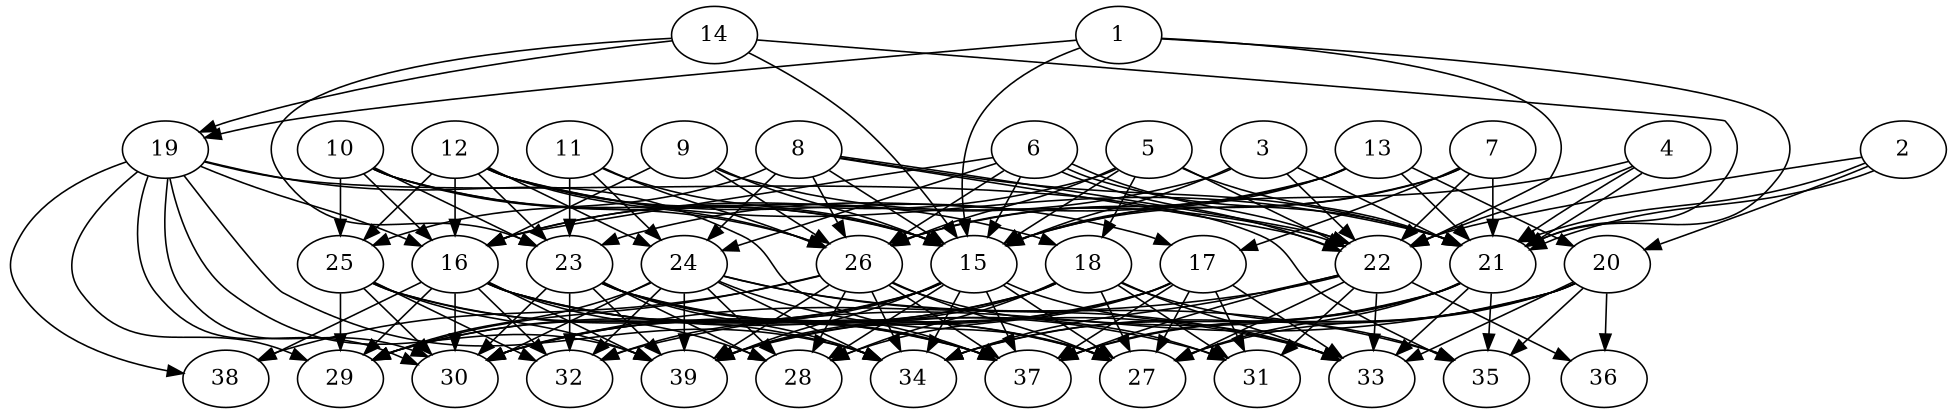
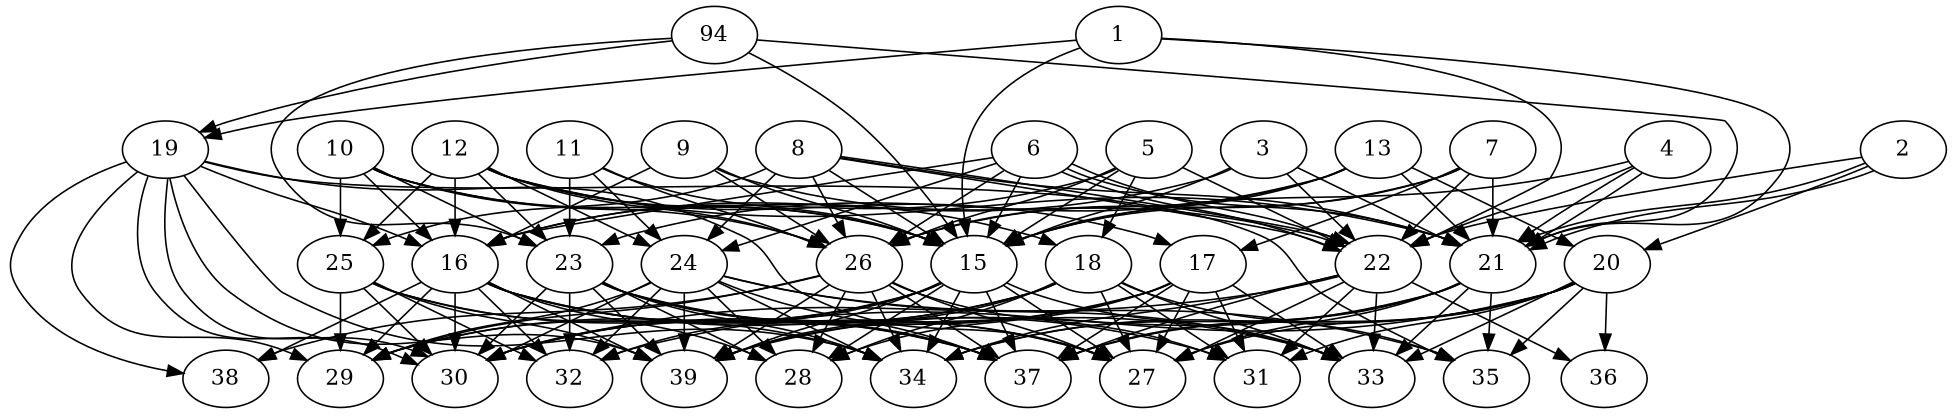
(715, 35) -> (715, 35)
(1313, 206) -> none
none -> (1441, 320)
